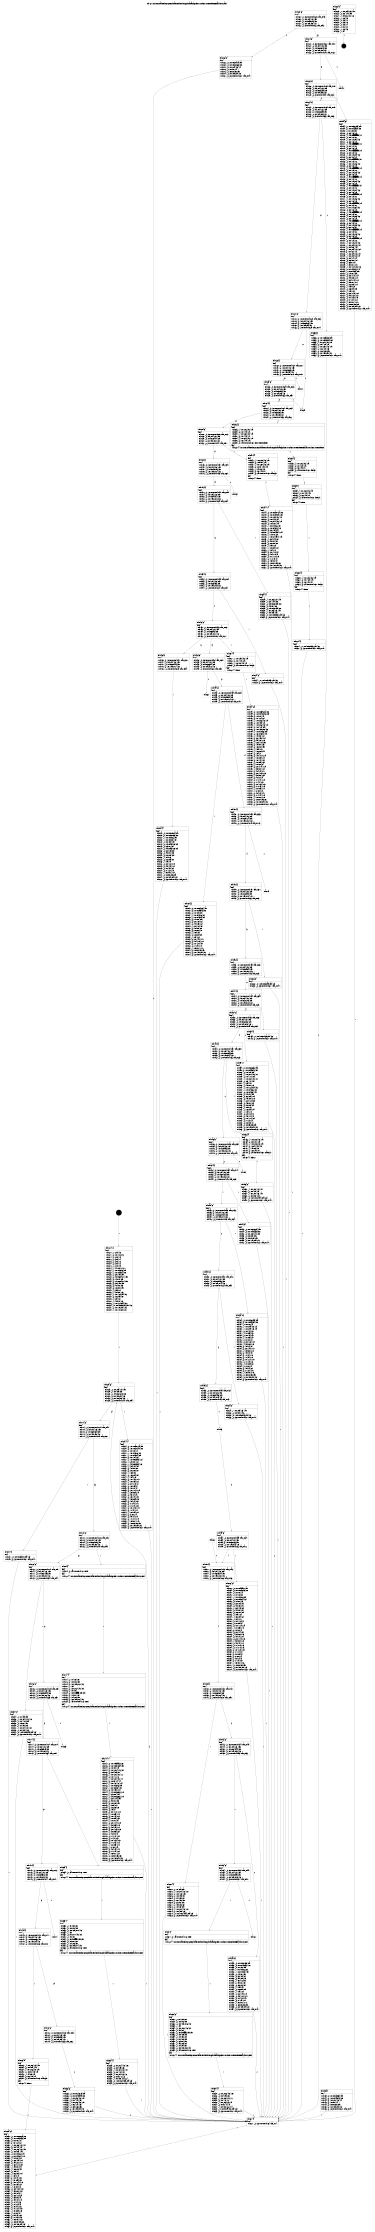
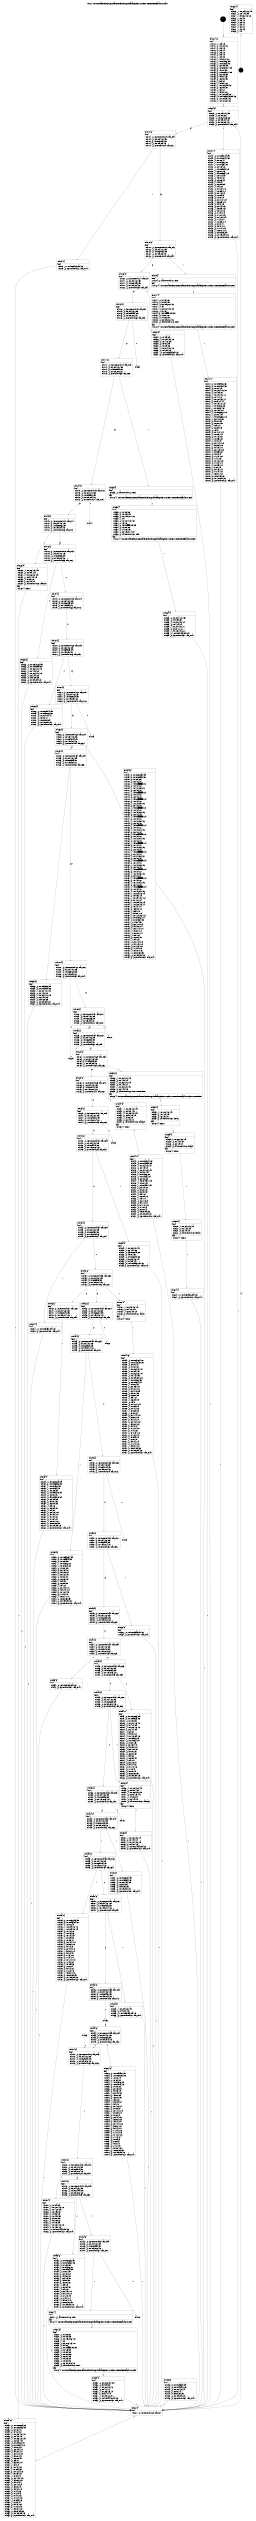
none -> (67, 601)
